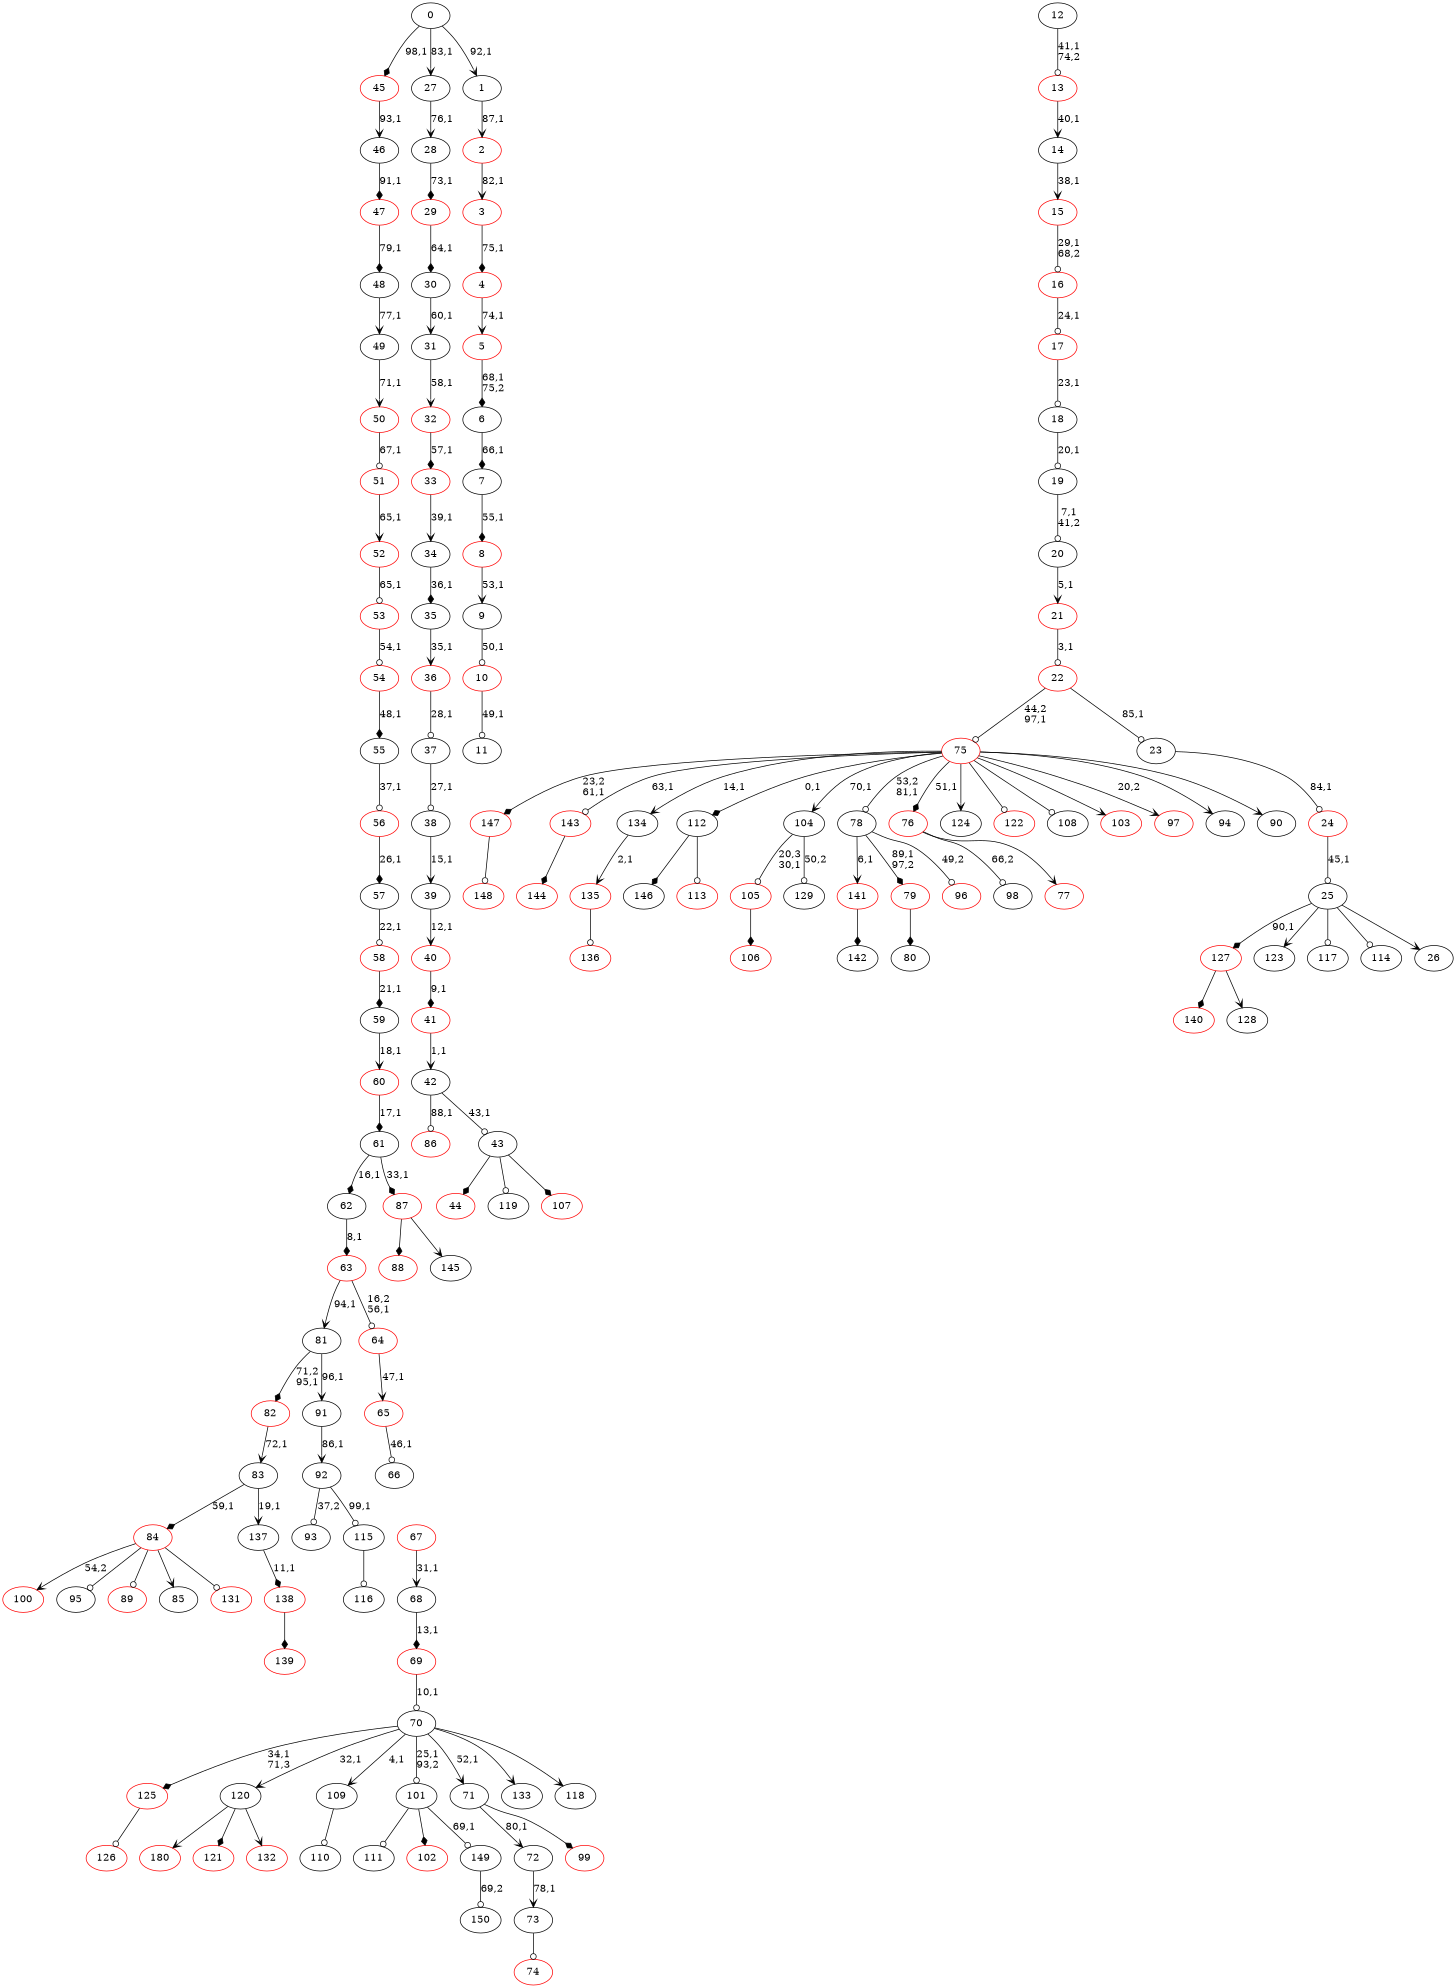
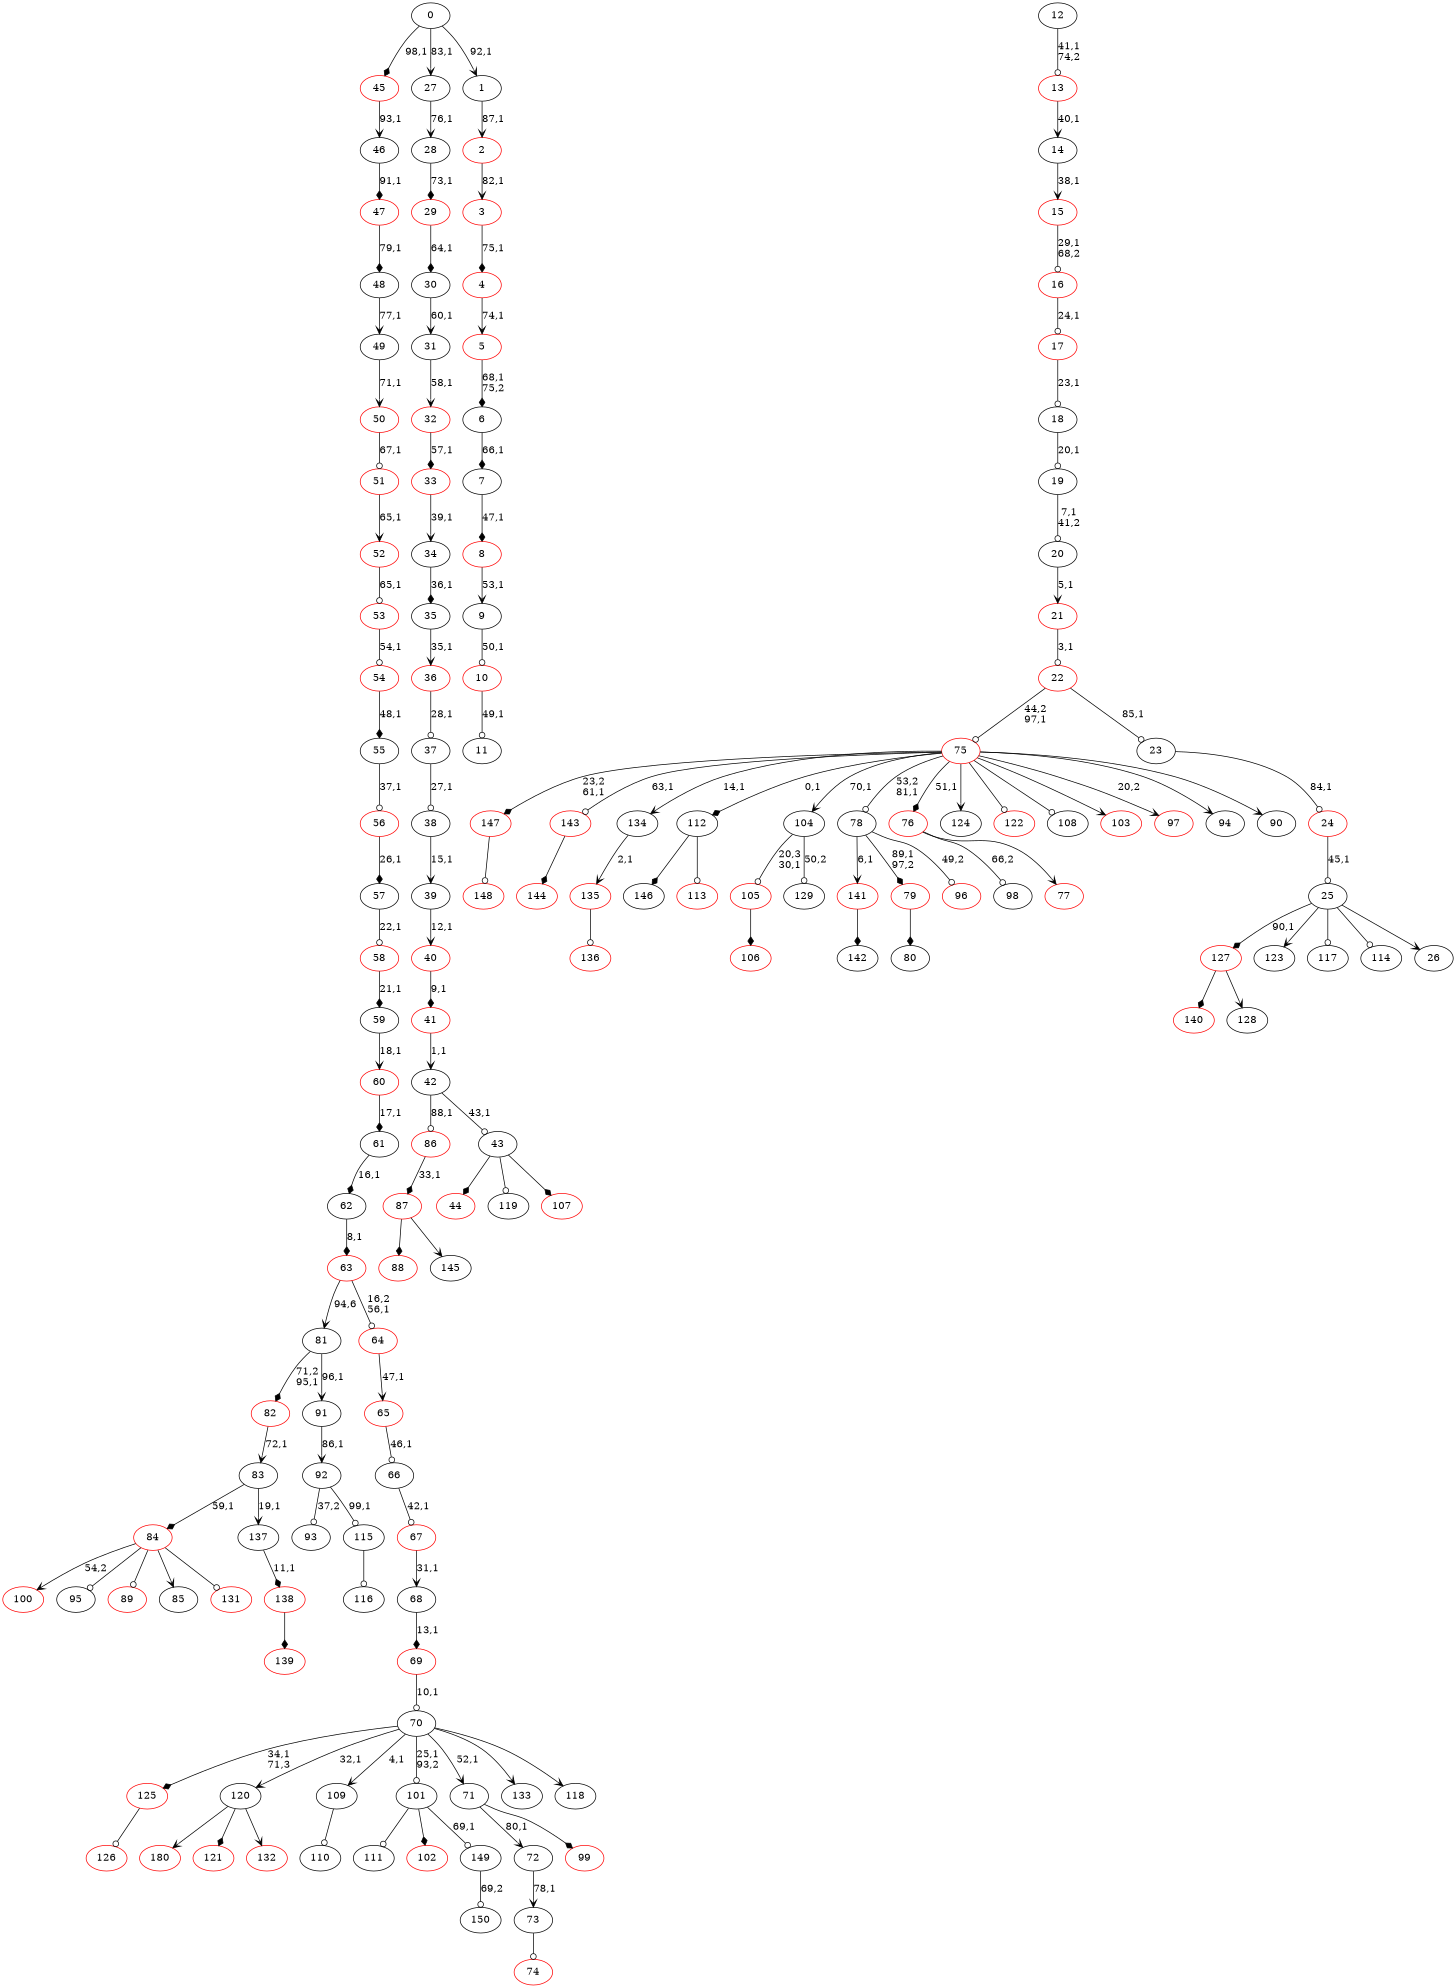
(493, 518) -> (493, 518)
(384, 1173) -> (418, 1171)
(345, 1305) -> (345, 1305)
none -> (404, 1504)
